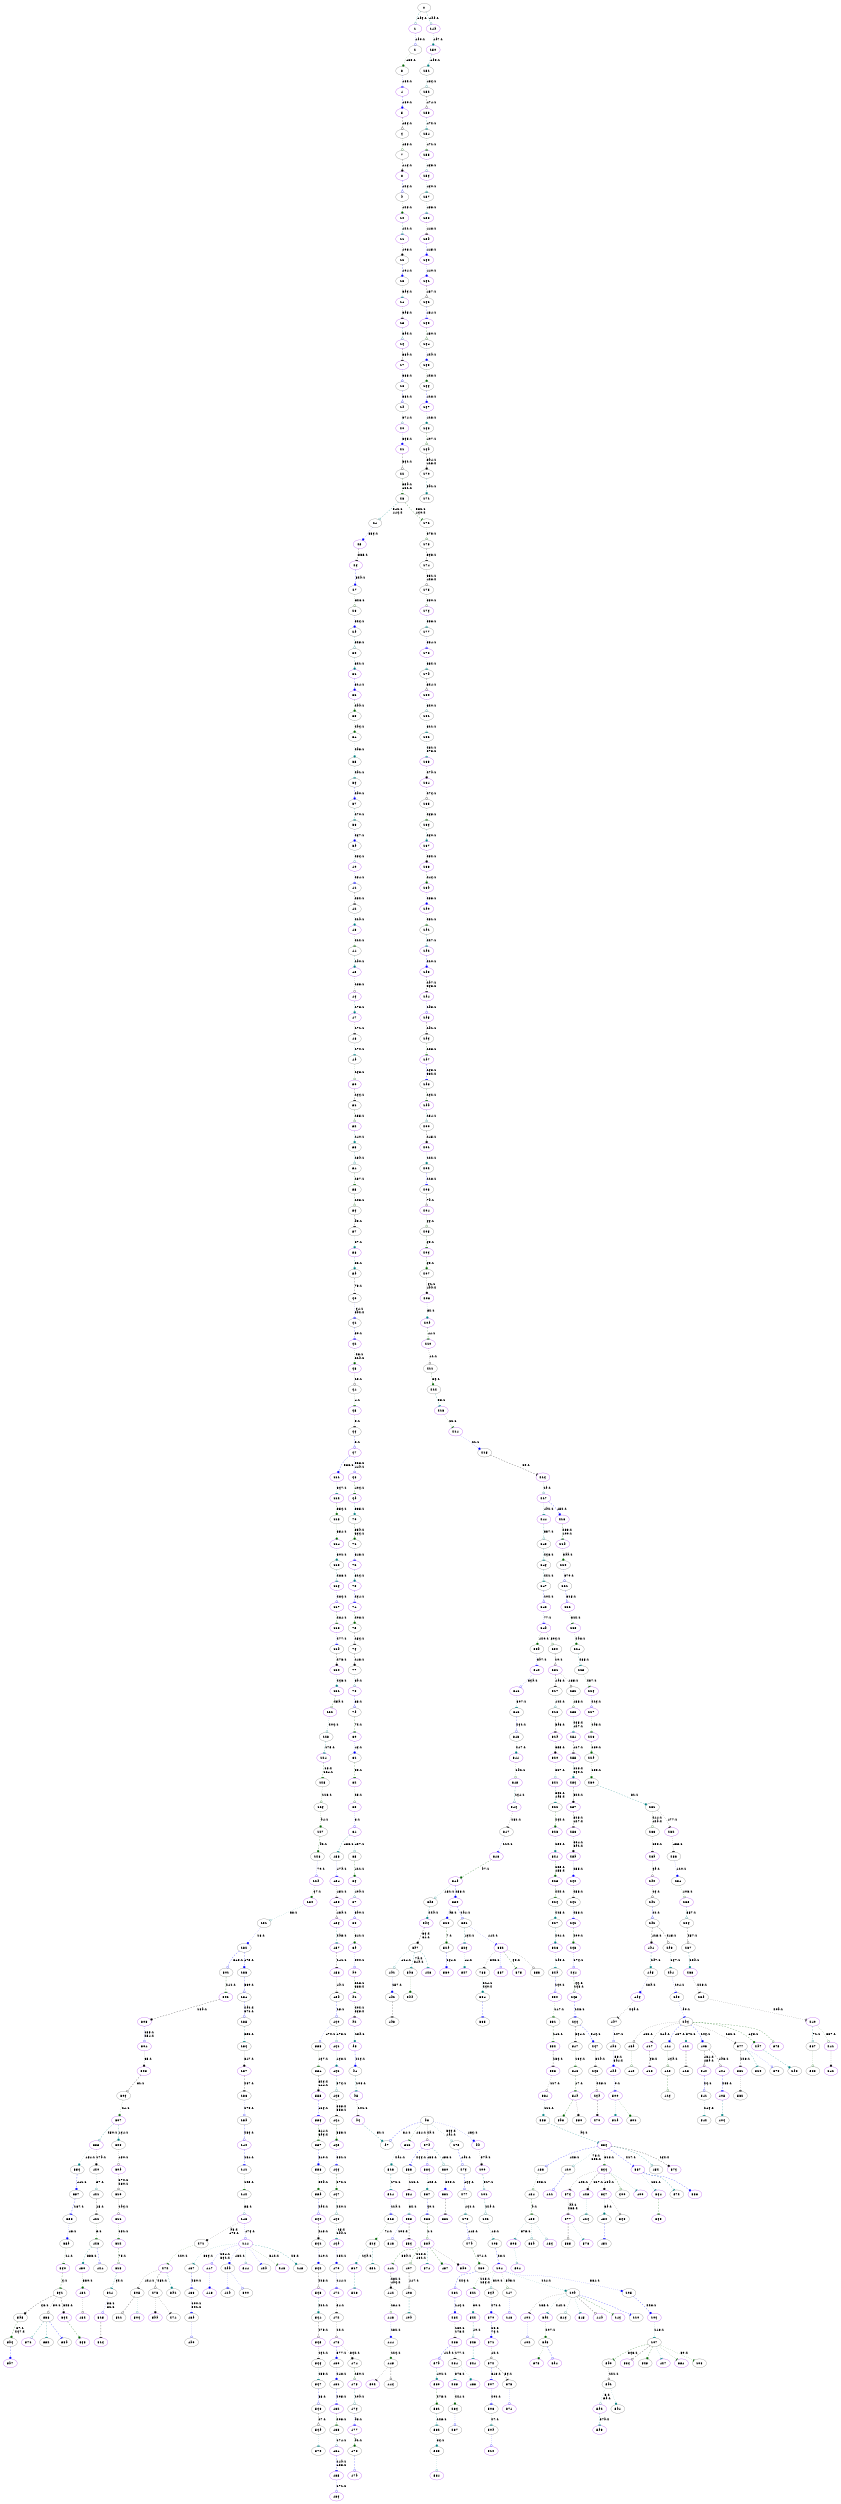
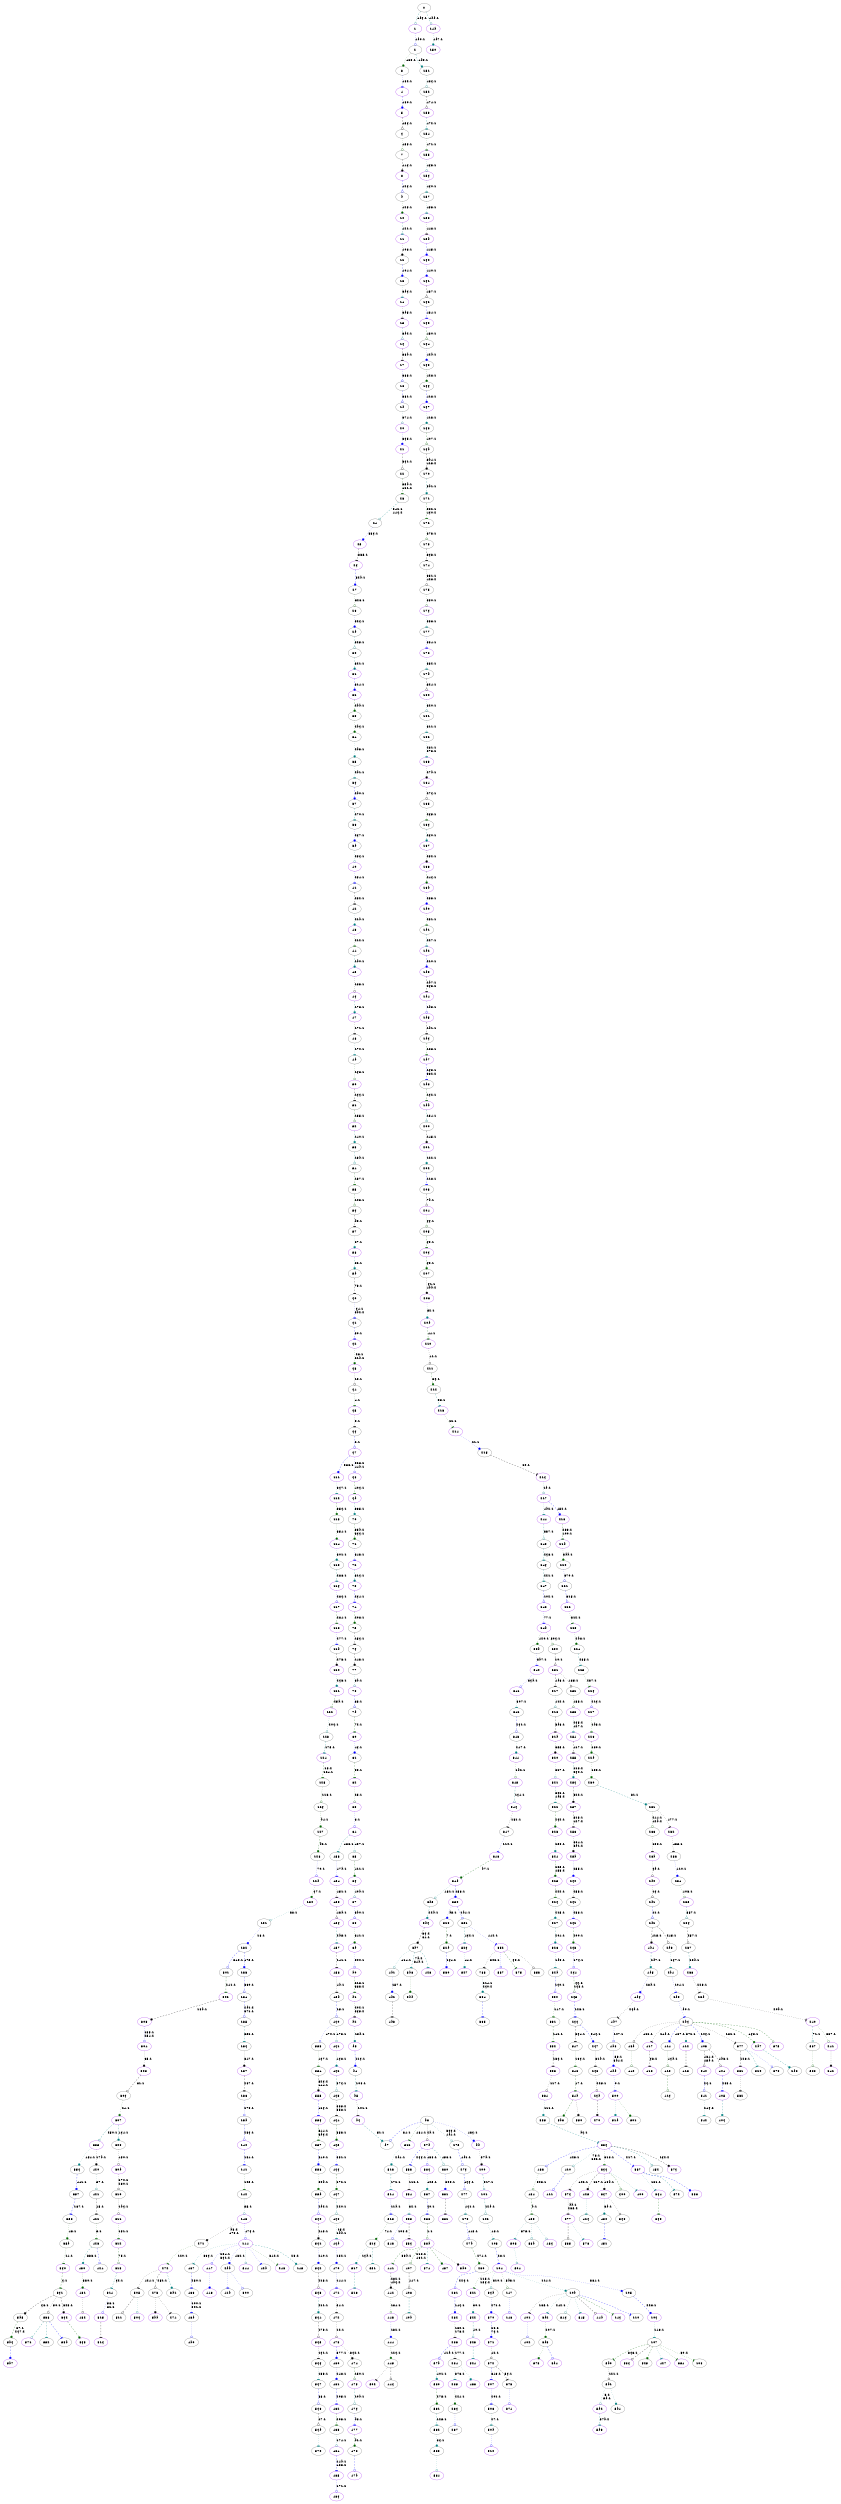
(430, 59) -> (418, 60)
(413, 511) -> (427, 510)
(68, 2230) -> (68, 2230)
